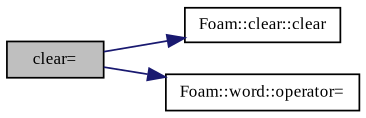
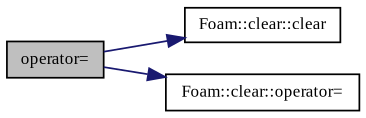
(55, 60) -> (55, 60)
(263, 92) -> (263, 92)
